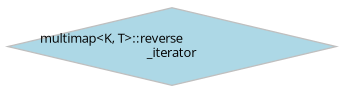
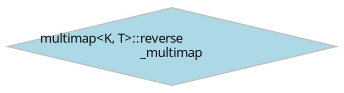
(172, 47) -> (172, 47)
